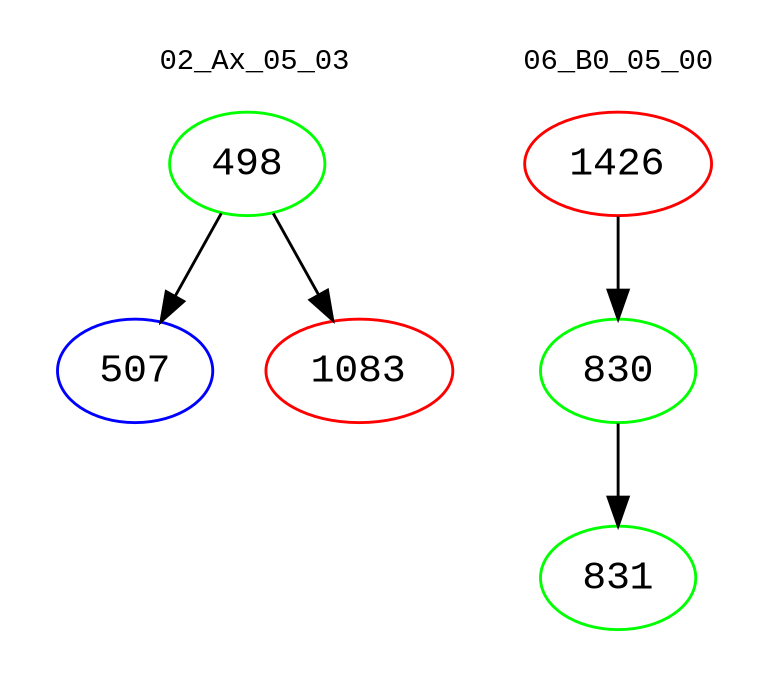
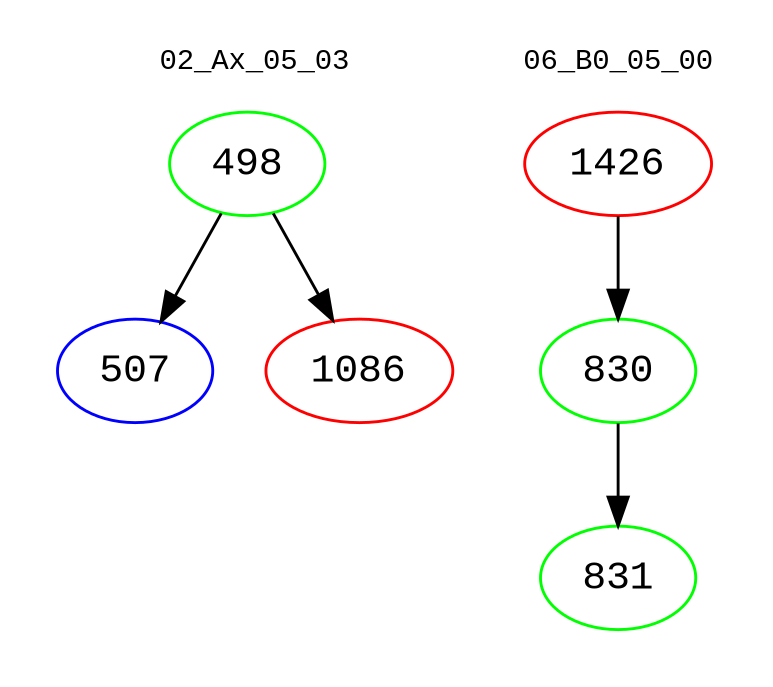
(359, 371) -> (359, 371)
